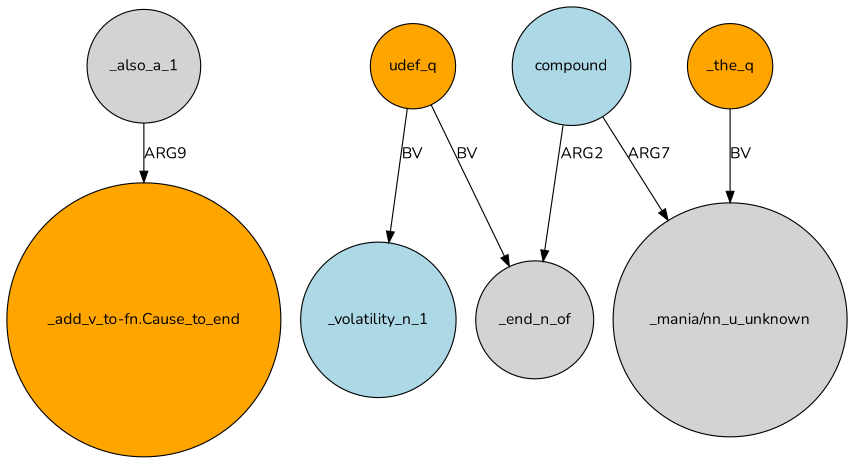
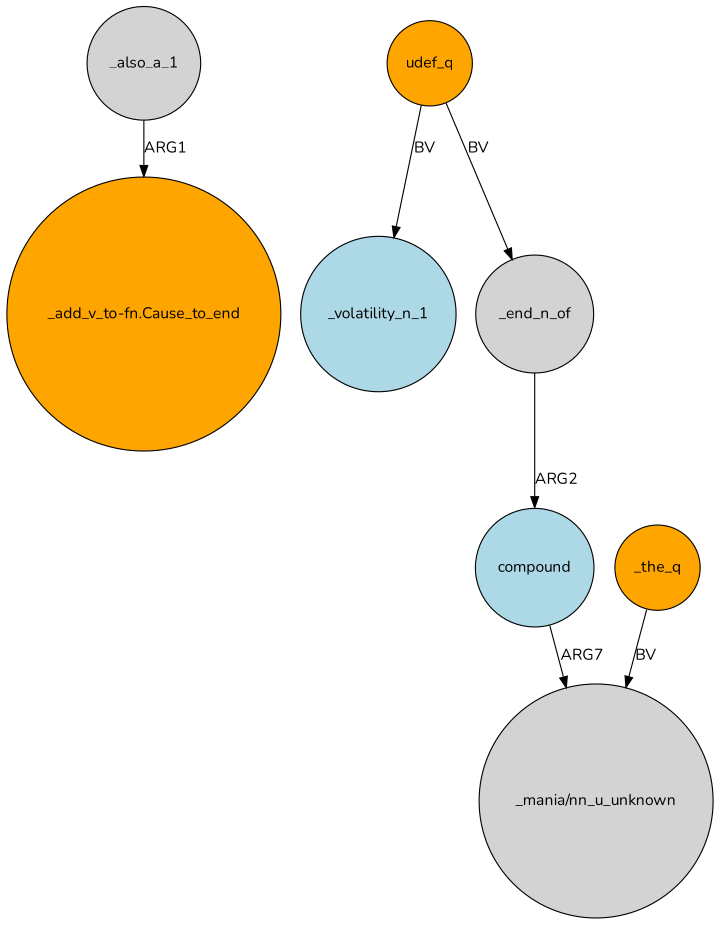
(166, 154) -> (166, 148)
(554, 188) -> (535, 435)
